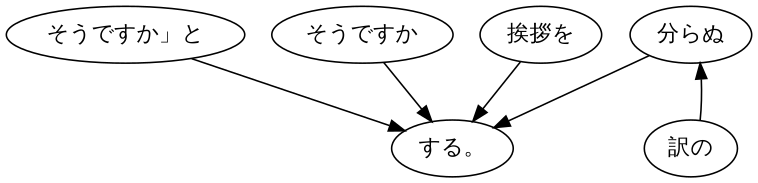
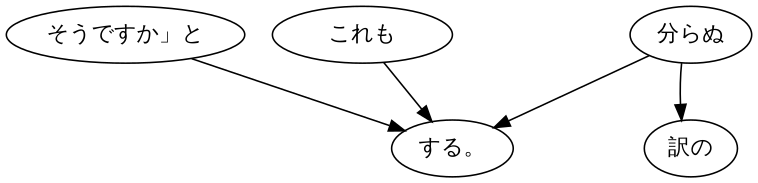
(362, 35) -> (362, 35)
(541, 35) -> none
(701, 100) -> (680, 84)
